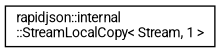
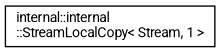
(110, 26) -> (110, 26)
